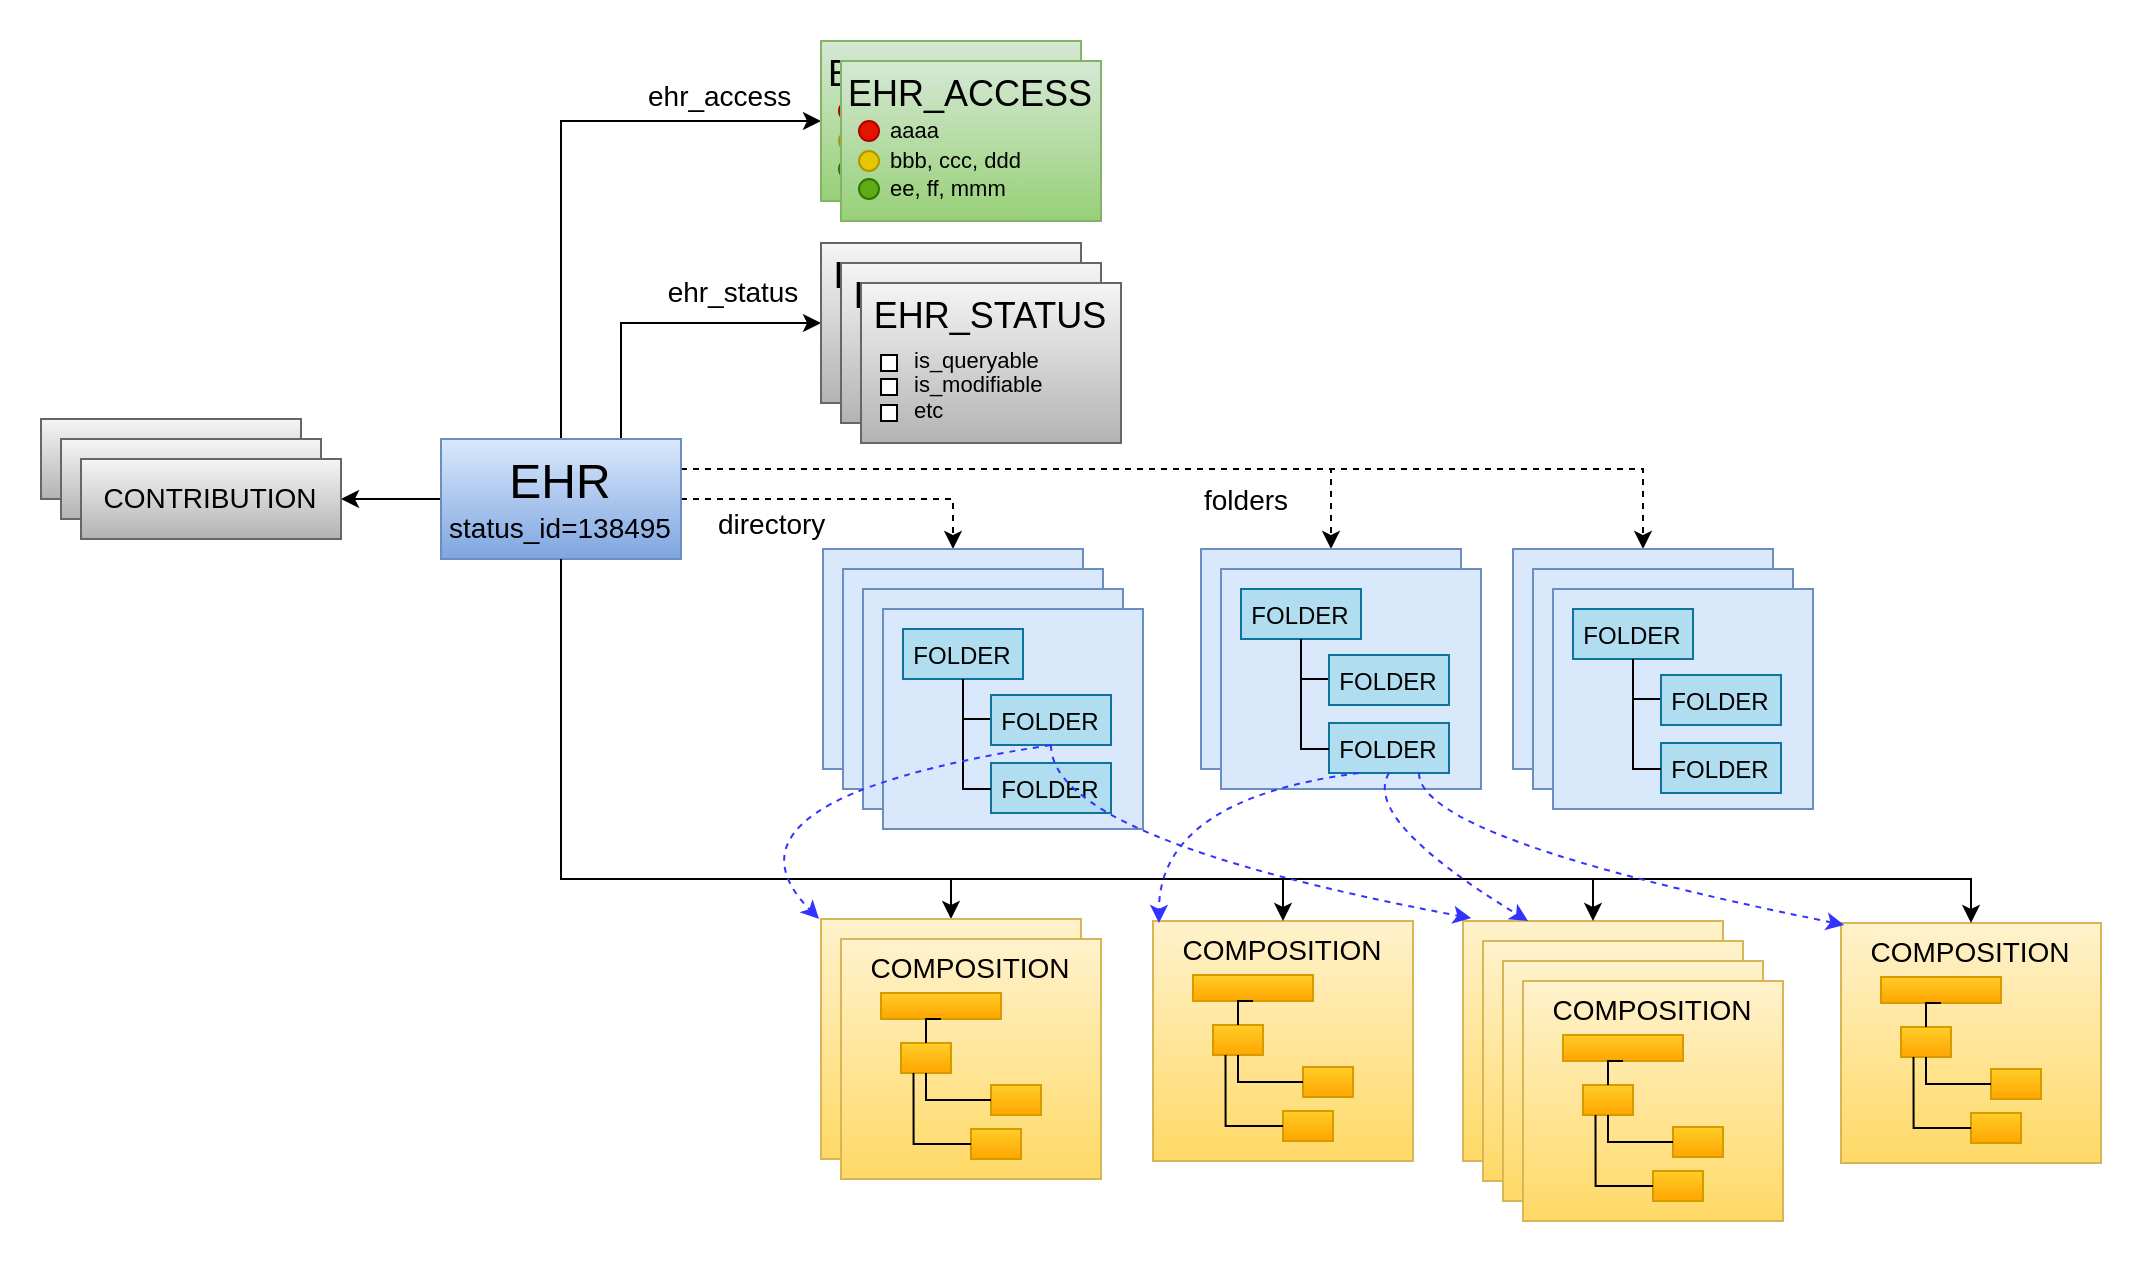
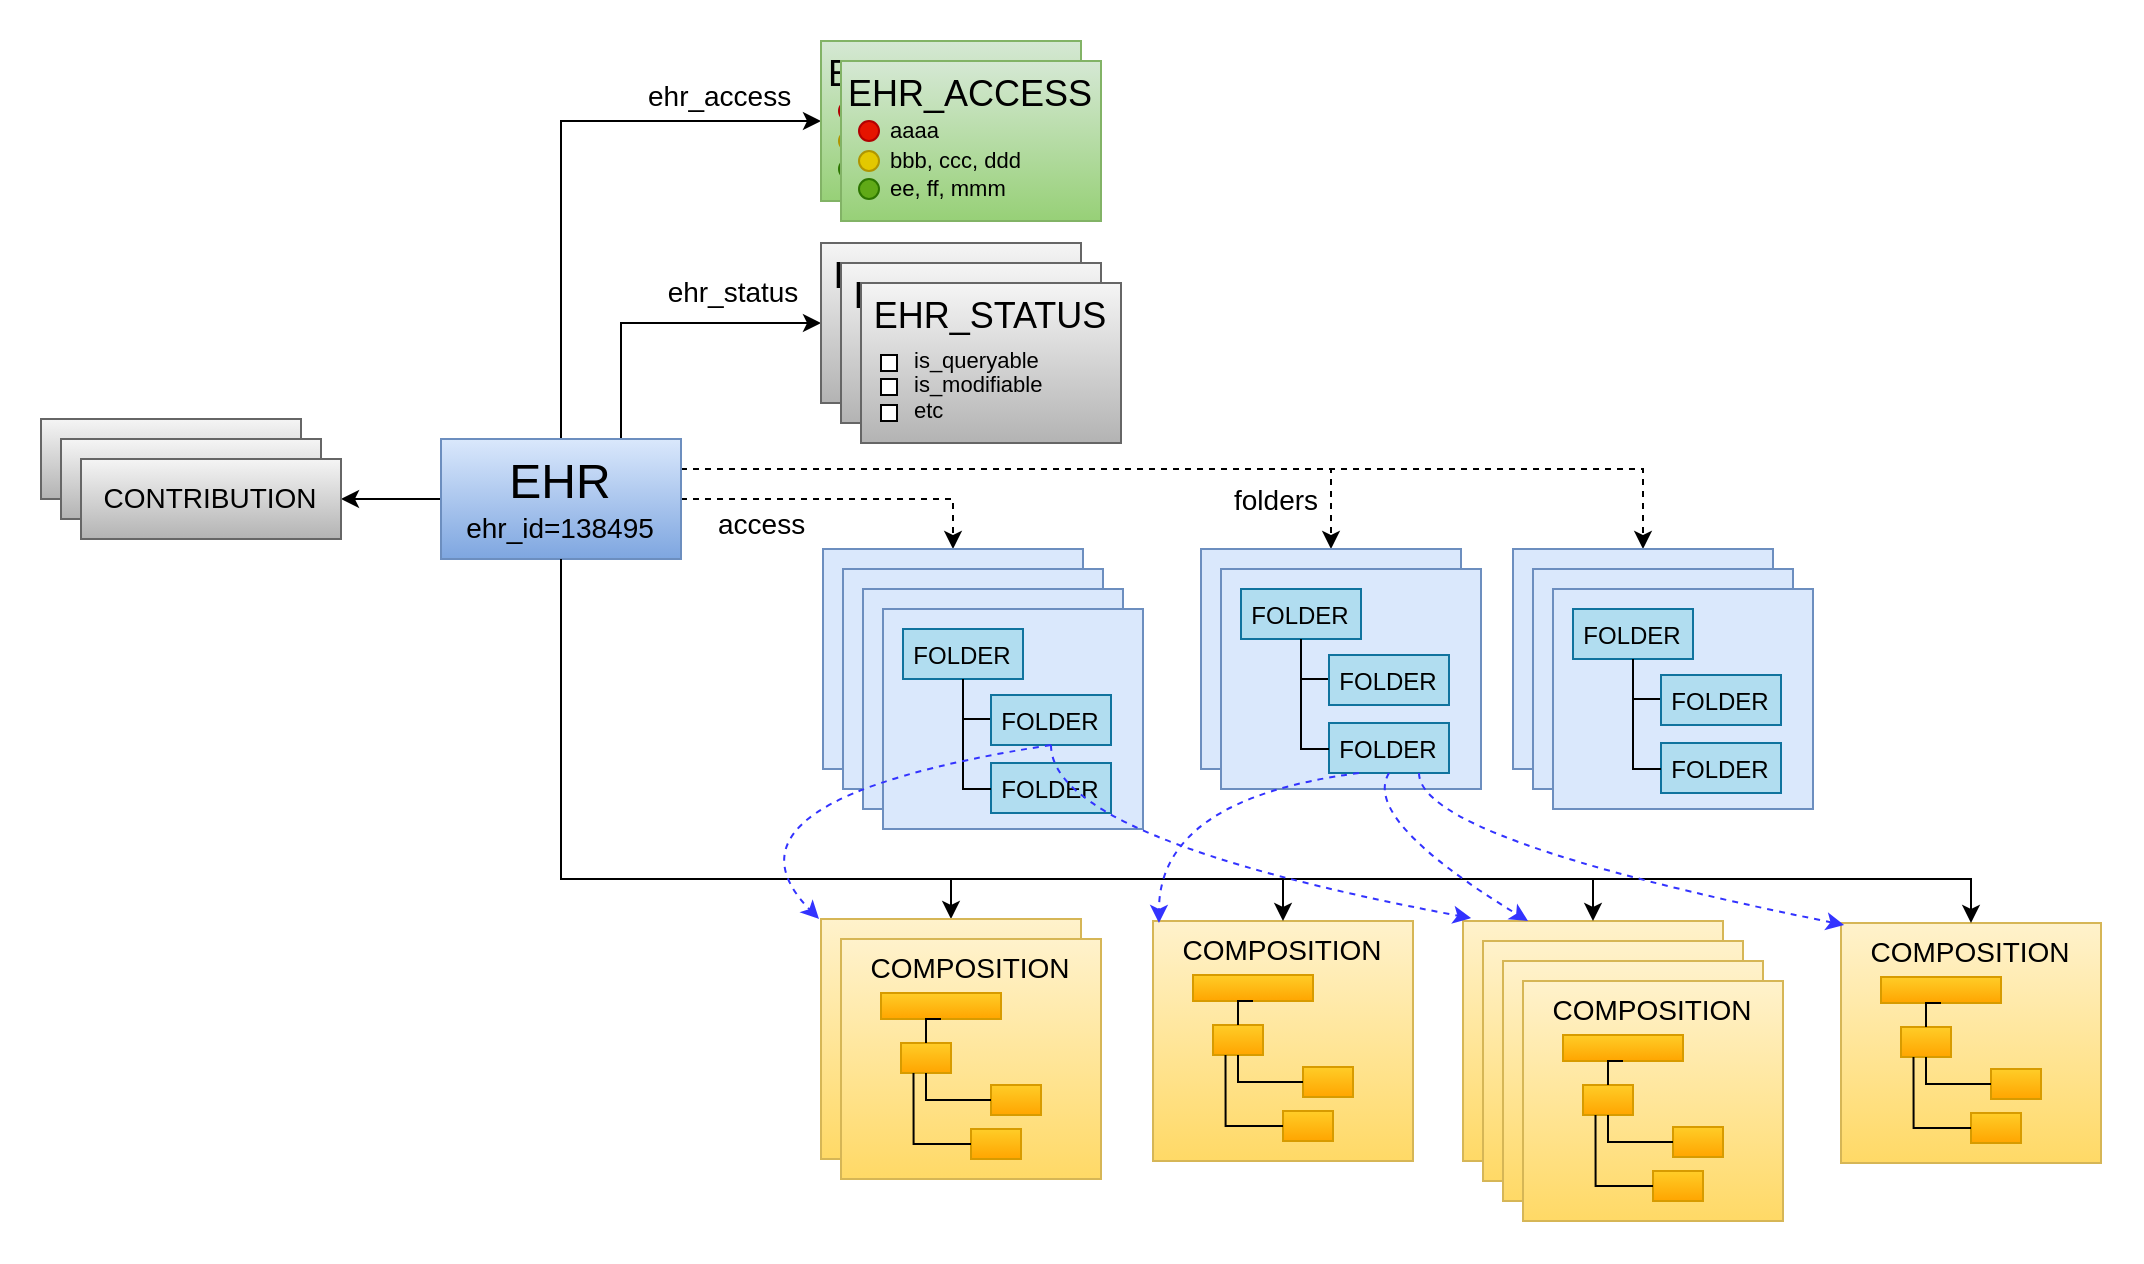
(561, 499) -> (561, 499)
(1261, 499) -> (1291, 499)
(786, 526) -> (766, 526)
